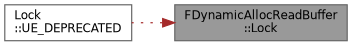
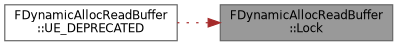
(68, 23) -> (91, 23)
